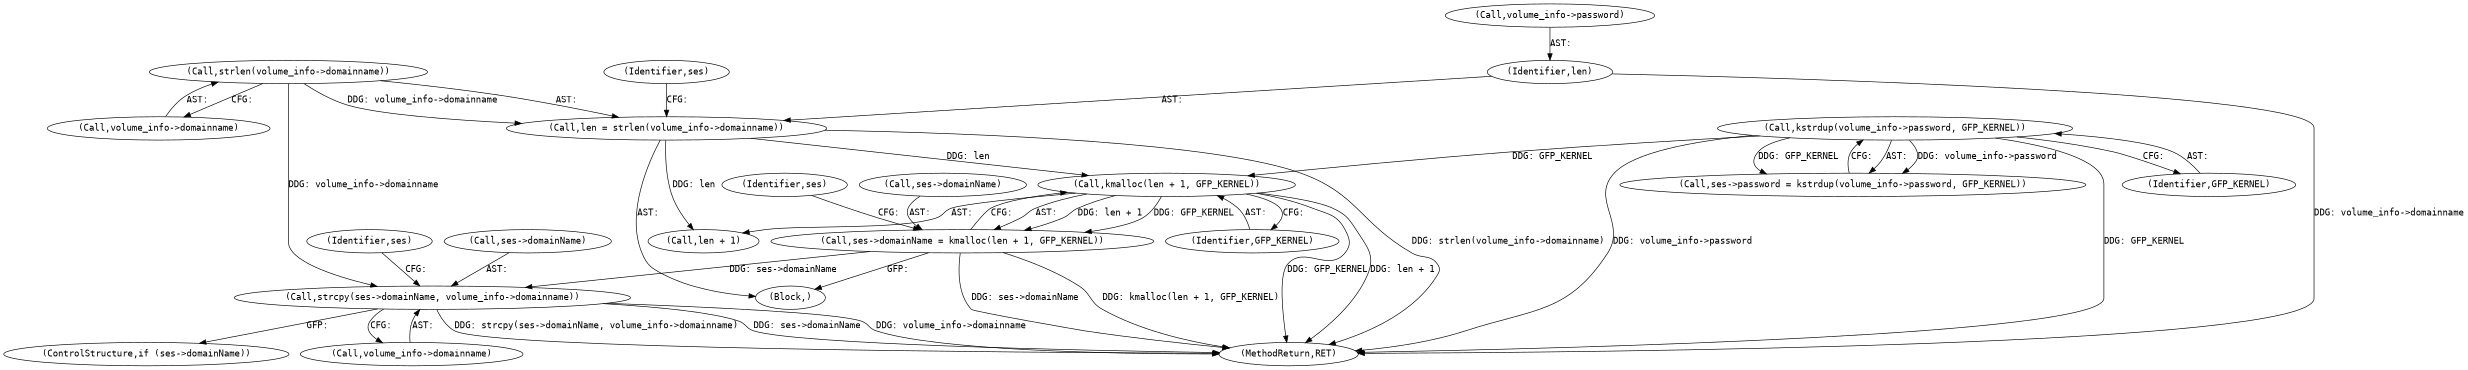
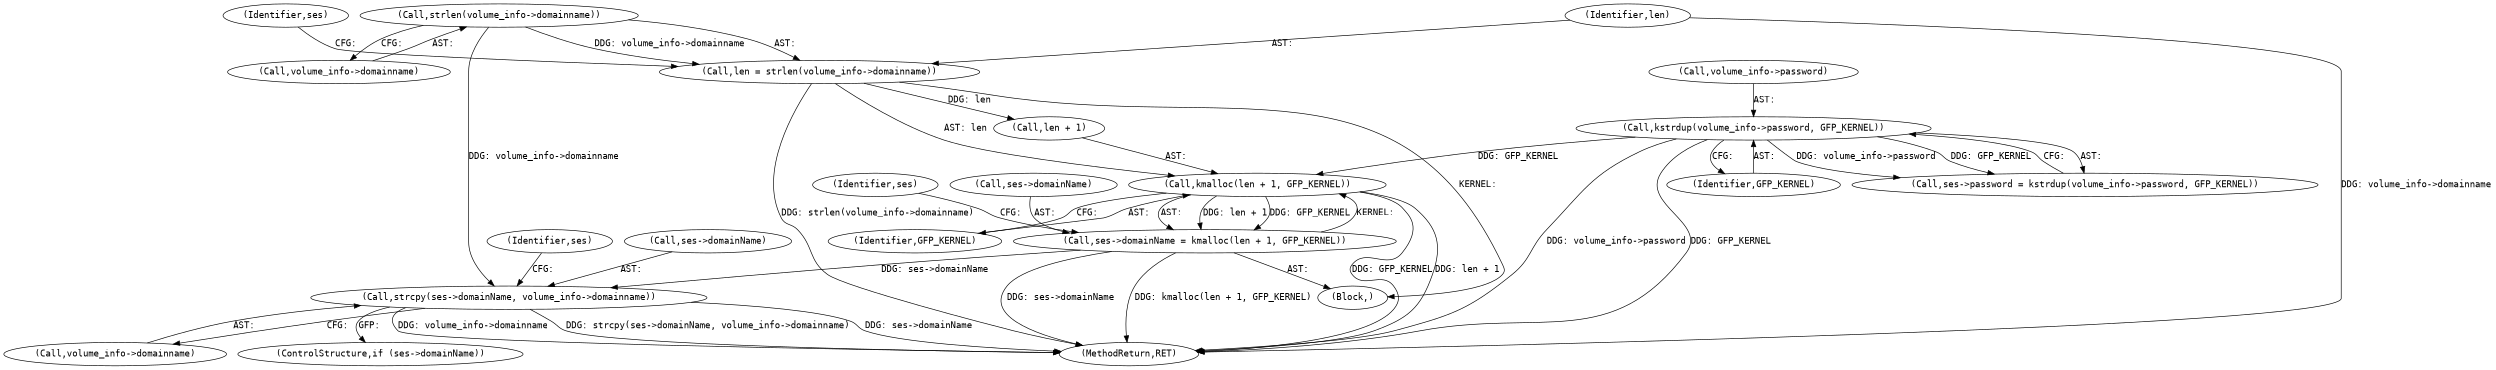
(1550, 41) -> (1754, 97)
(969, 157) -> (966, 128)
(651, 213) -> (1481, 185)
(1005, 213) -> (1378, 213)
(923, 221) -> (1147, 155)
(901, 269) -> (1301, 269)
